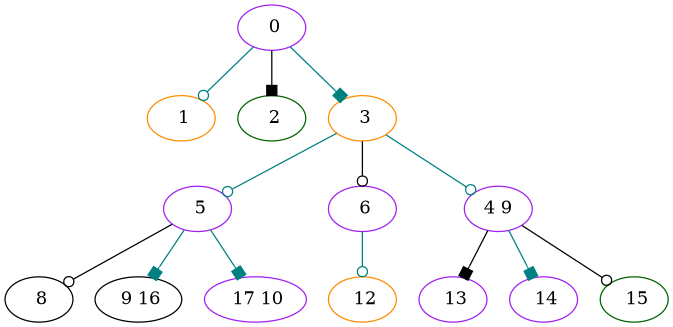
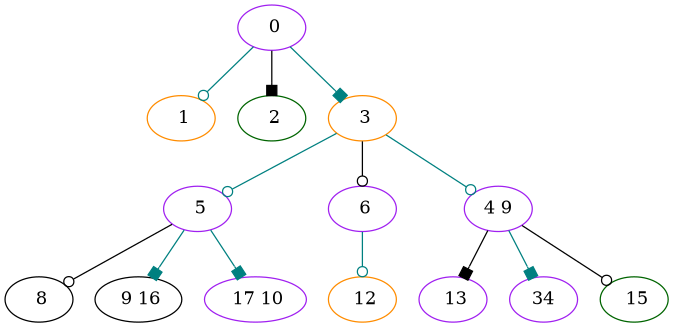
(544, 299) -> (544, 299)
